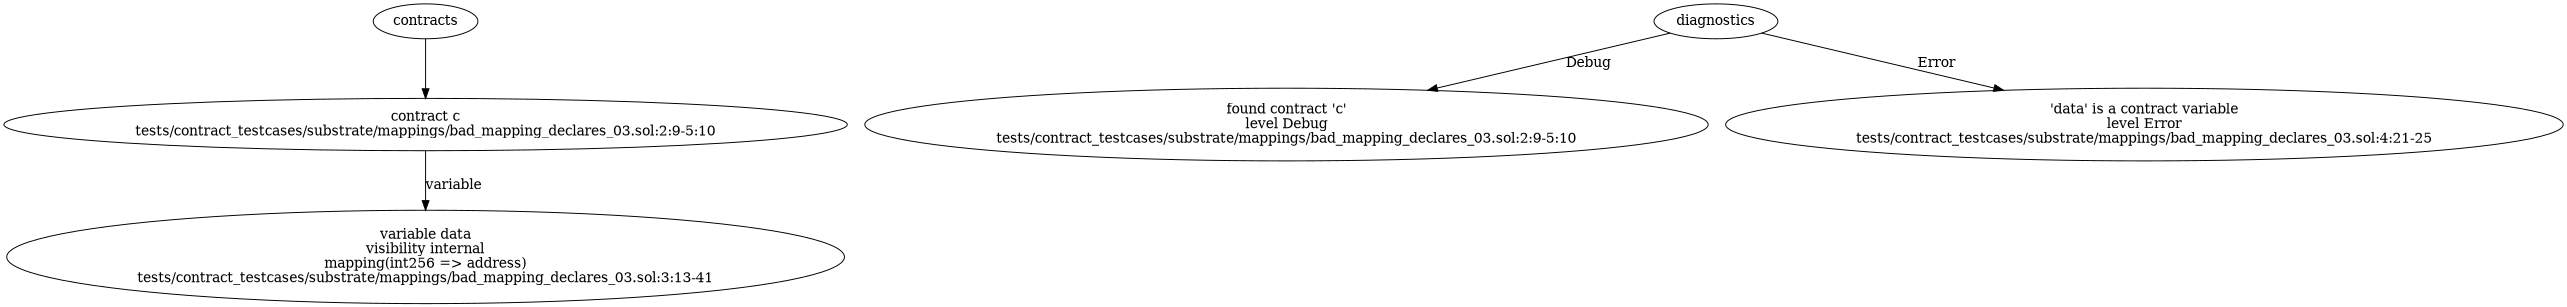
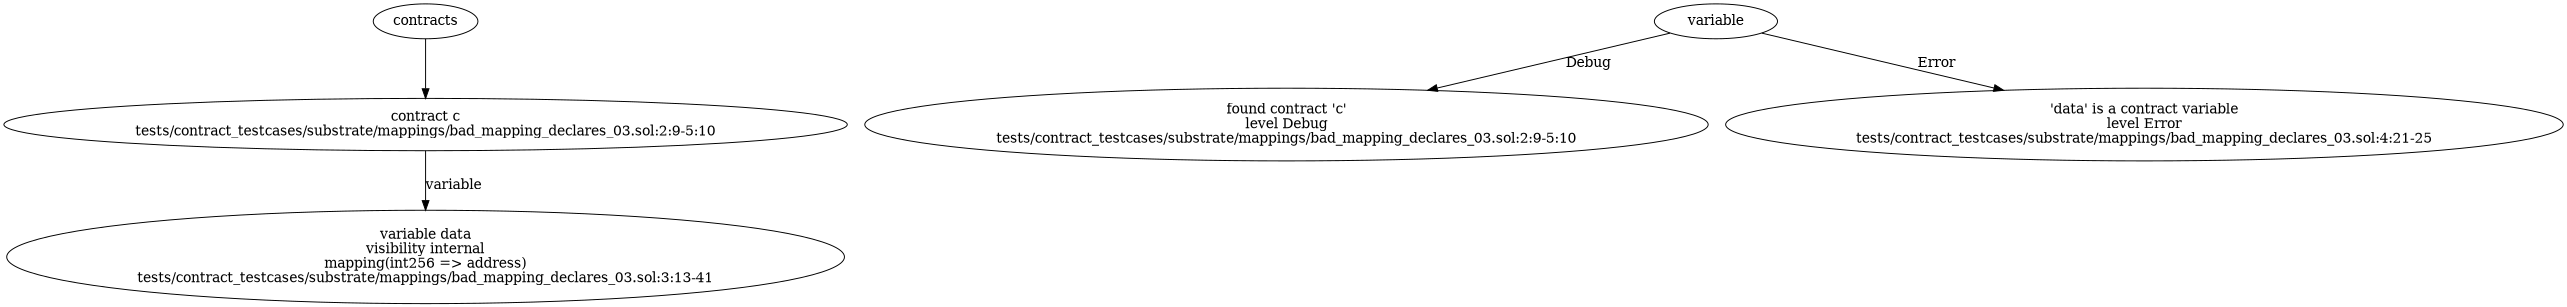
(1716, 21) -> (1716, 21)
